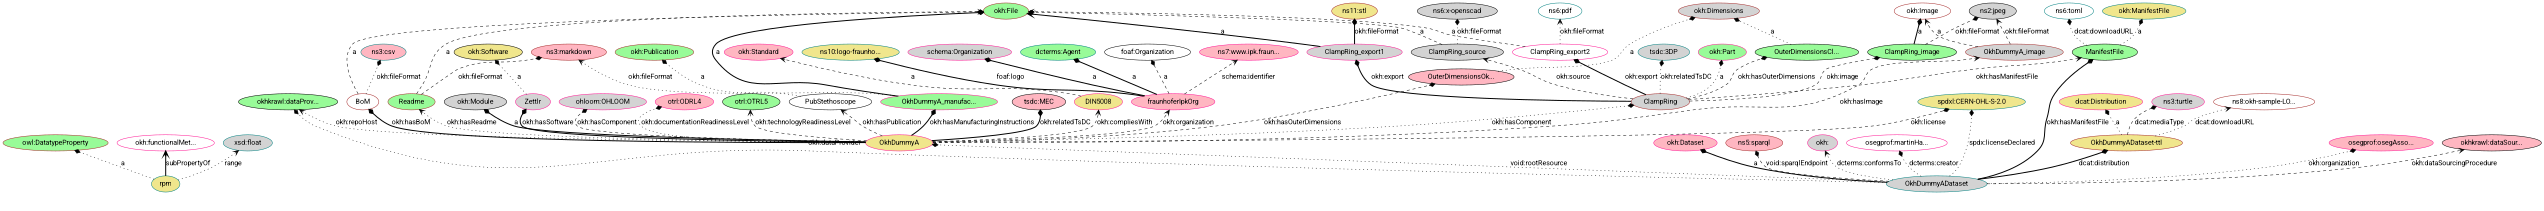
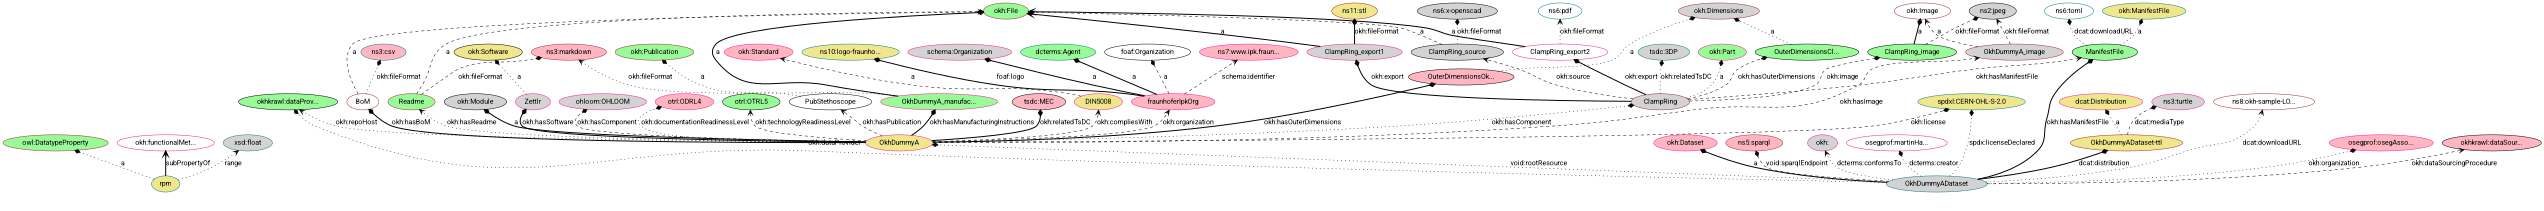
(1404, 25) -> (1404, 25)
(2190, 122) -> (2130, 167)
(1183, 130) -> (1183, 130)
